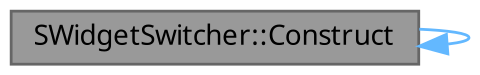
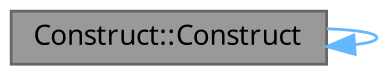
(215, 38) -> (169, 38)
